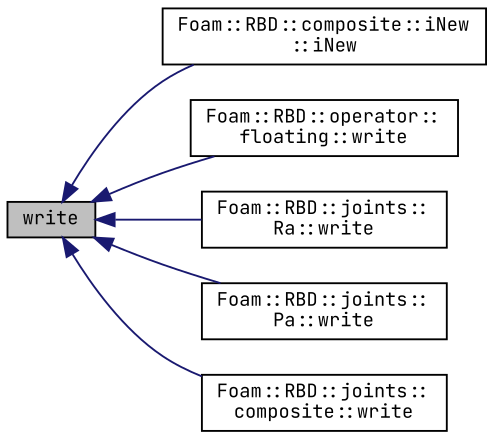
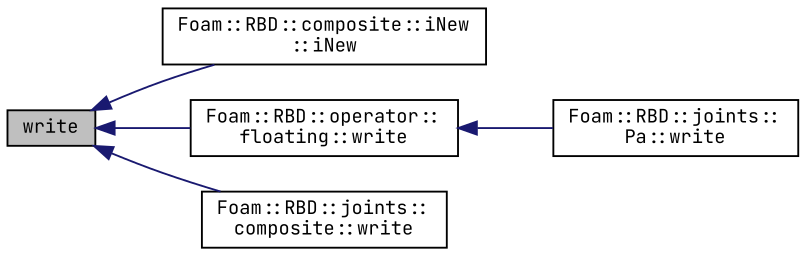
(324, 220) -> none
(166, 266) -> (515, 128)
